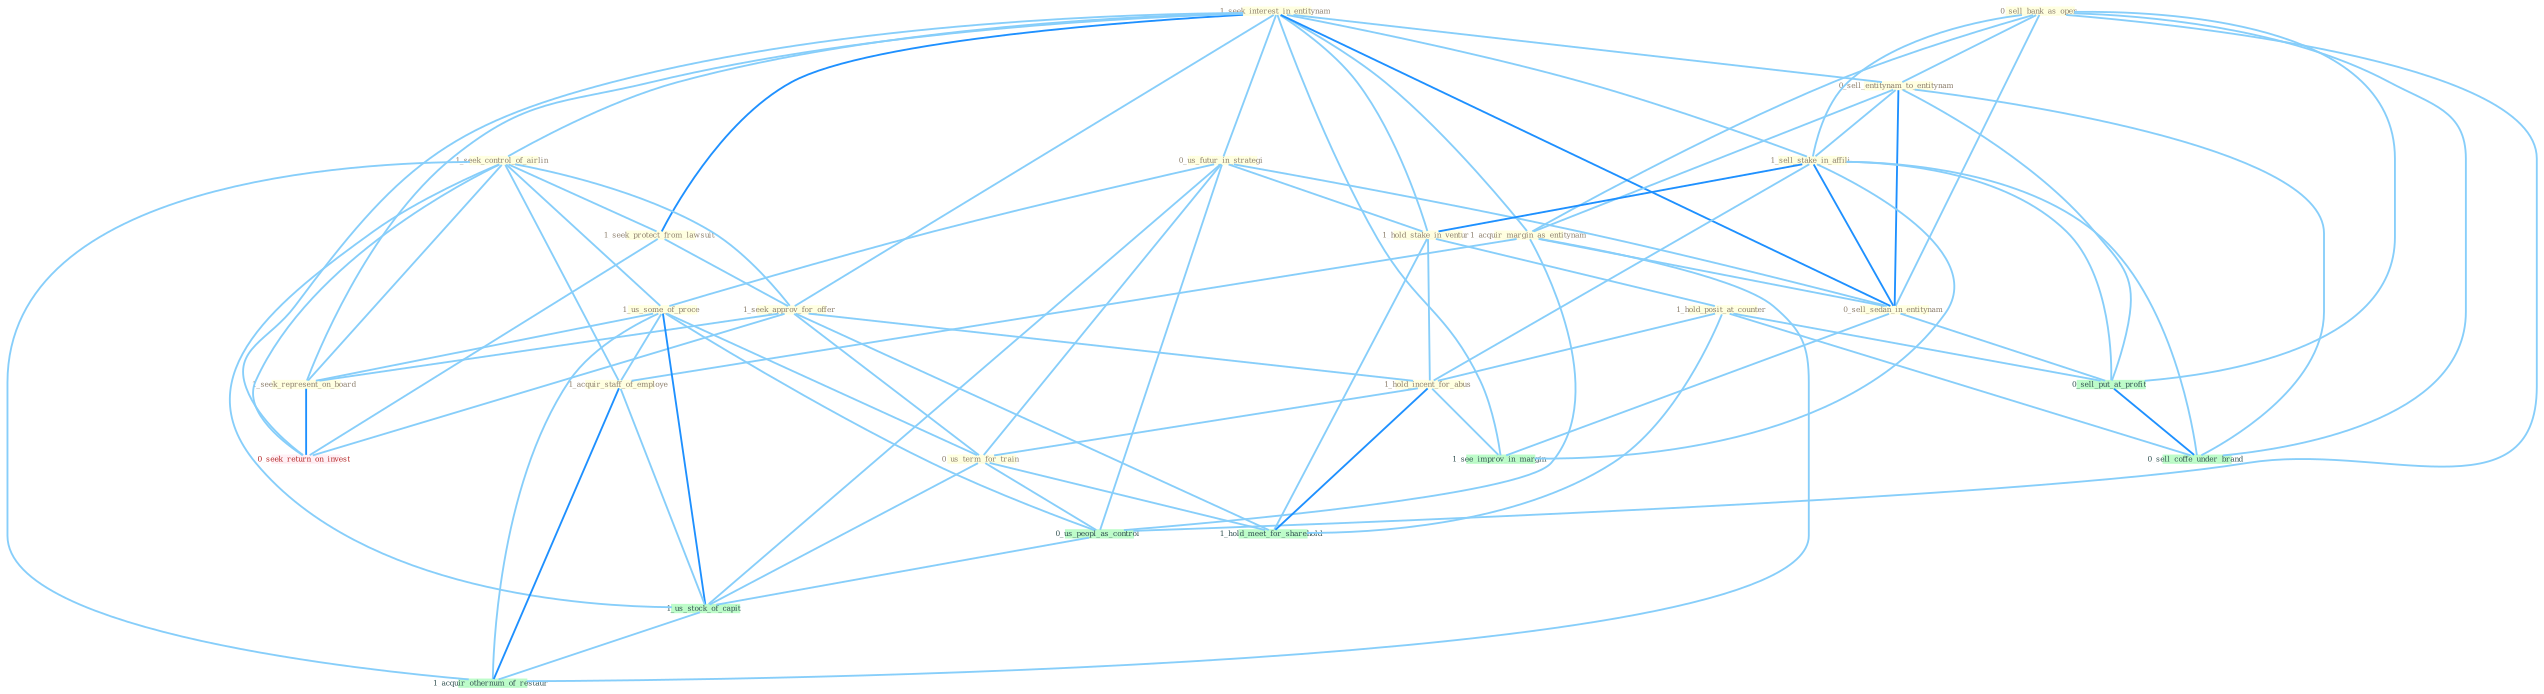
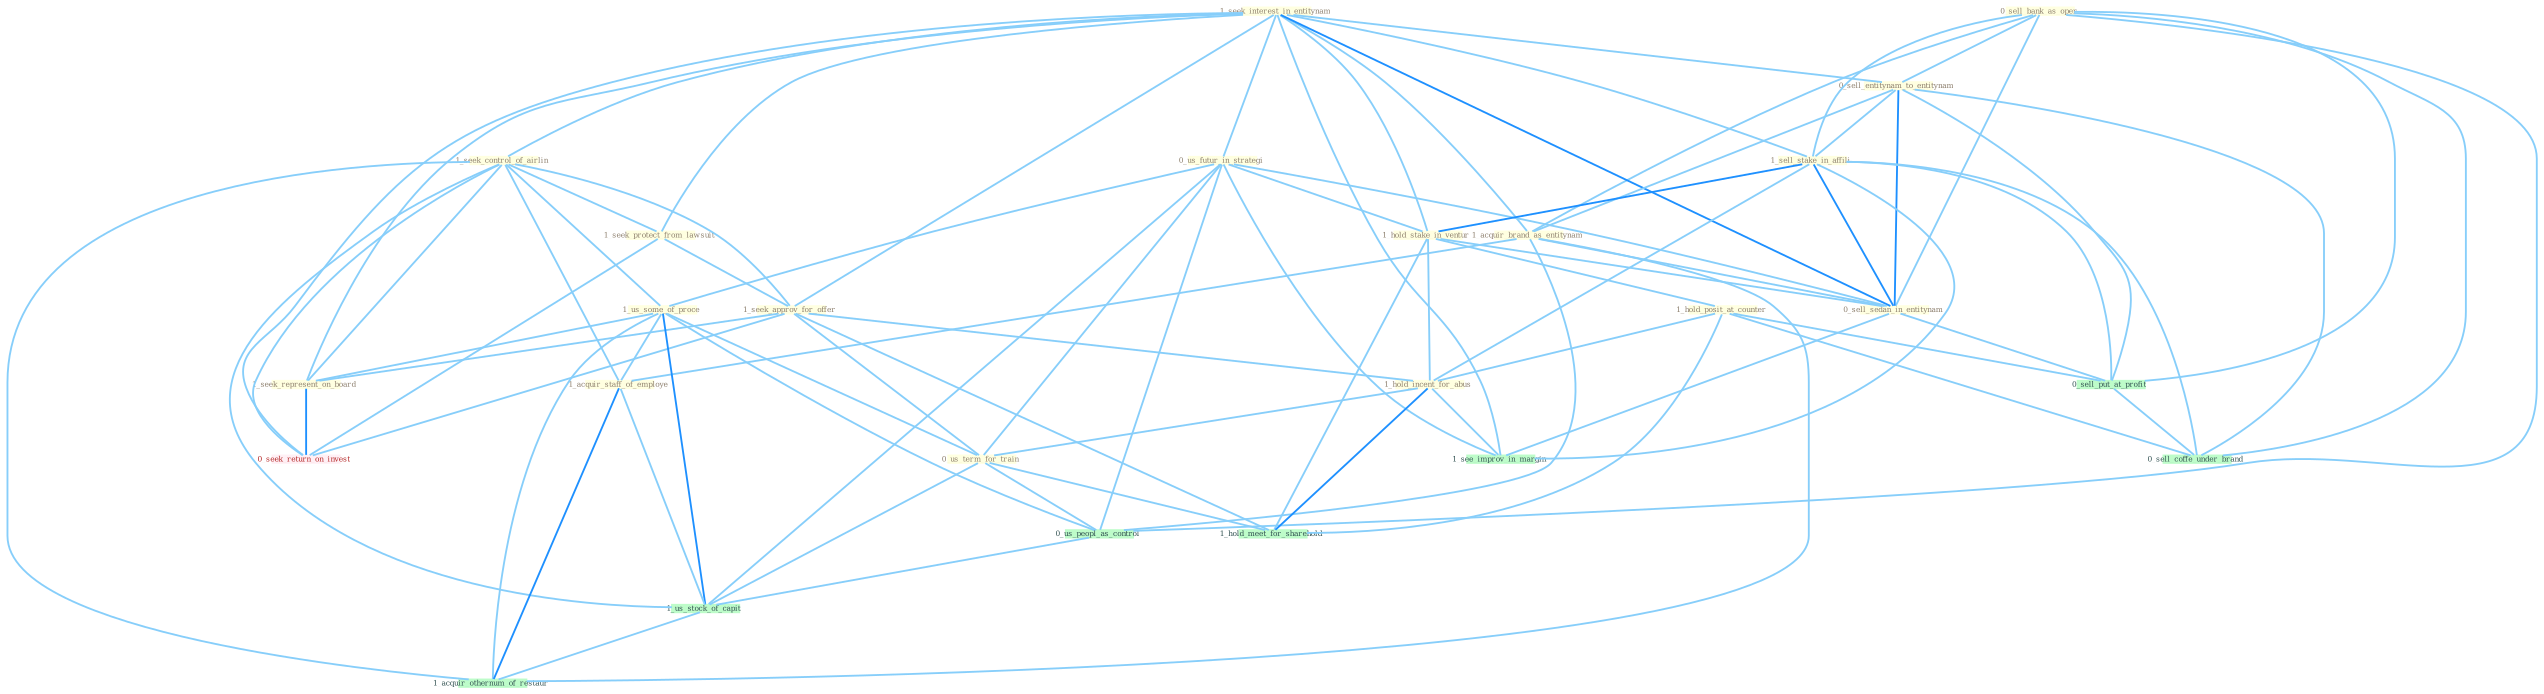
(899, 51) -> (899, 51)
(1529, 235) -> (1529, 235)
none -> (1606, 264)
none -> (1332, 337)
(2154, 422) -> (2154, 422)
